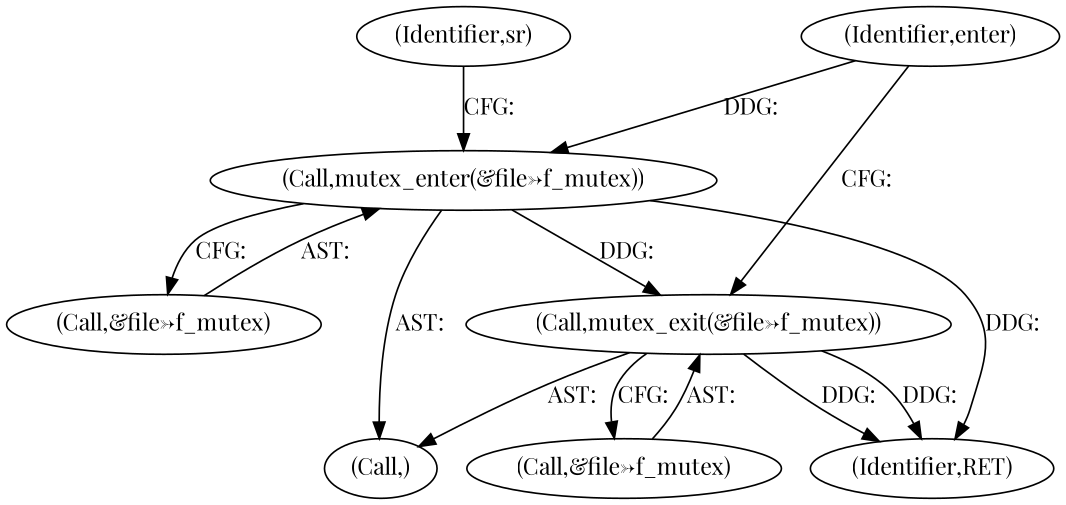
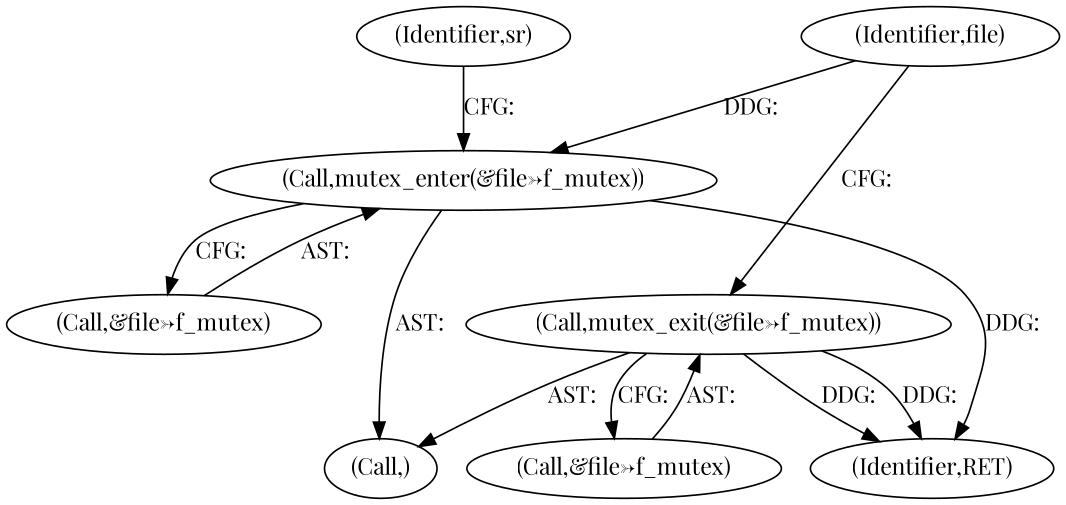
(930, 36) -> (930, 36)
(579, 248) -> none
